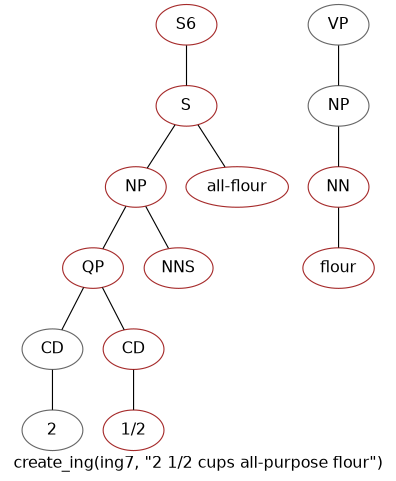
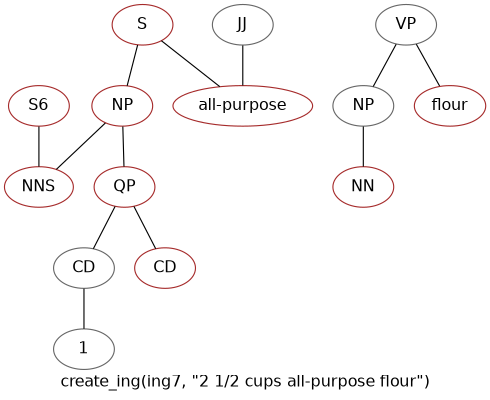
none -> (243, 25)
(187, 65) -> (39, 147)
(237, 187) -> (243, 106)
(339, 228) -> (428, 65)
(52, 430) -> (84, 349)
(134, 430) -> none
